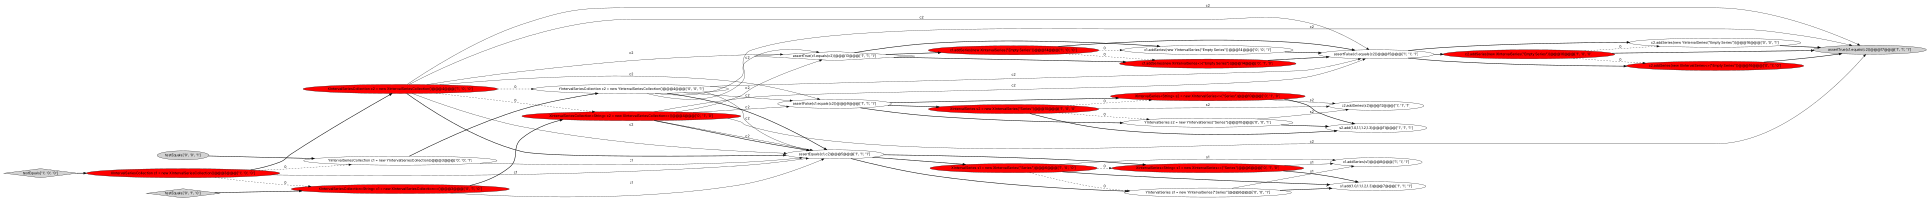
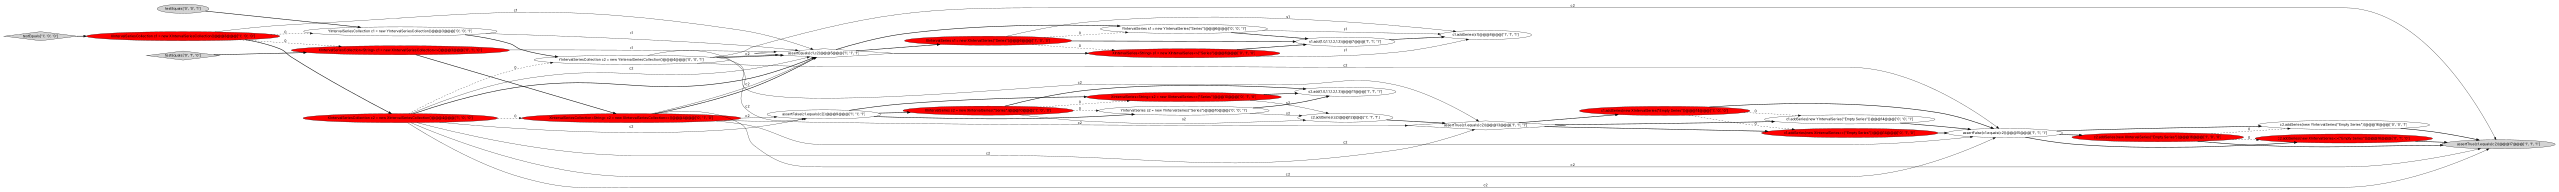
none -> (1416, 38)
none -> (1415, 121)
(835, 154) -> (824, 53)
